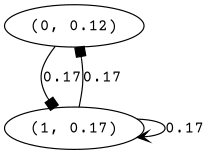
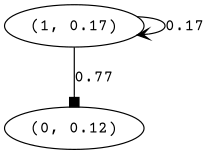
(42, 71) -> none
(103, 77) -> (94, 77)
